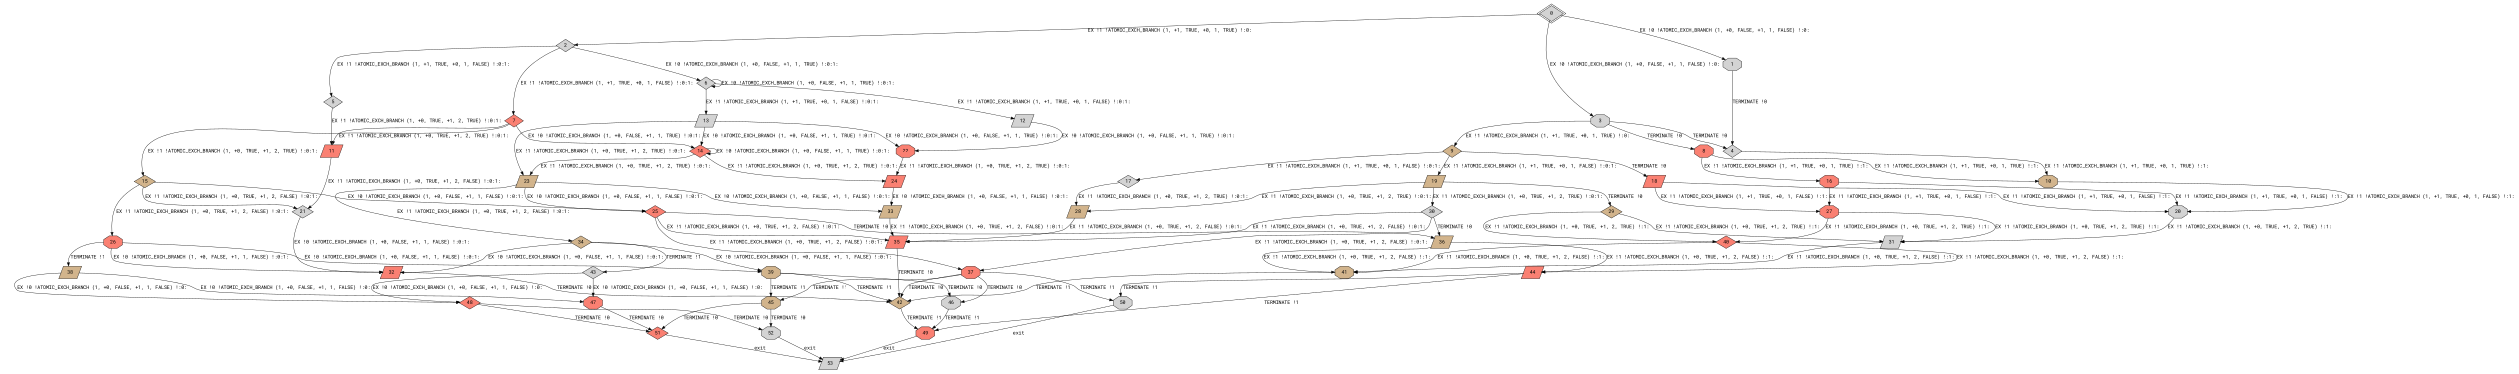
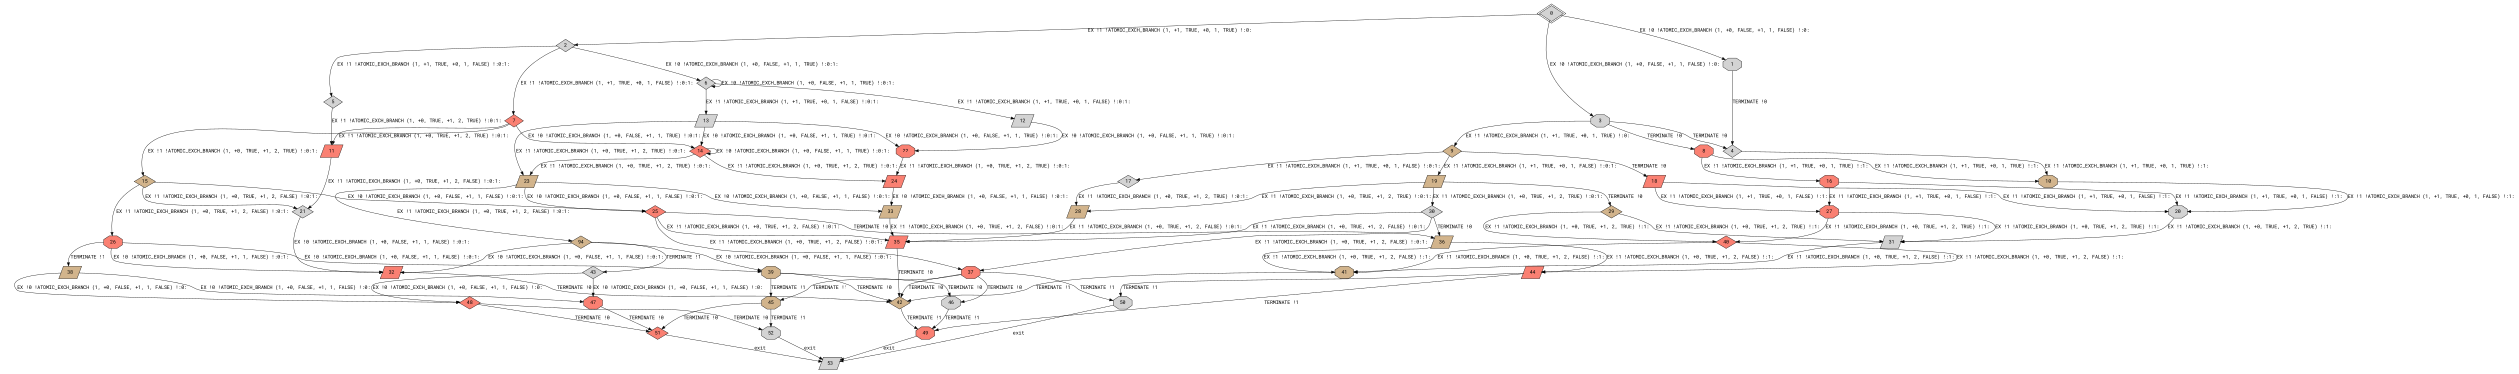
(581, 242) -> (581, 242)
(874, 288) -> (874, 288)
(788, 318) -> (788, 318)
